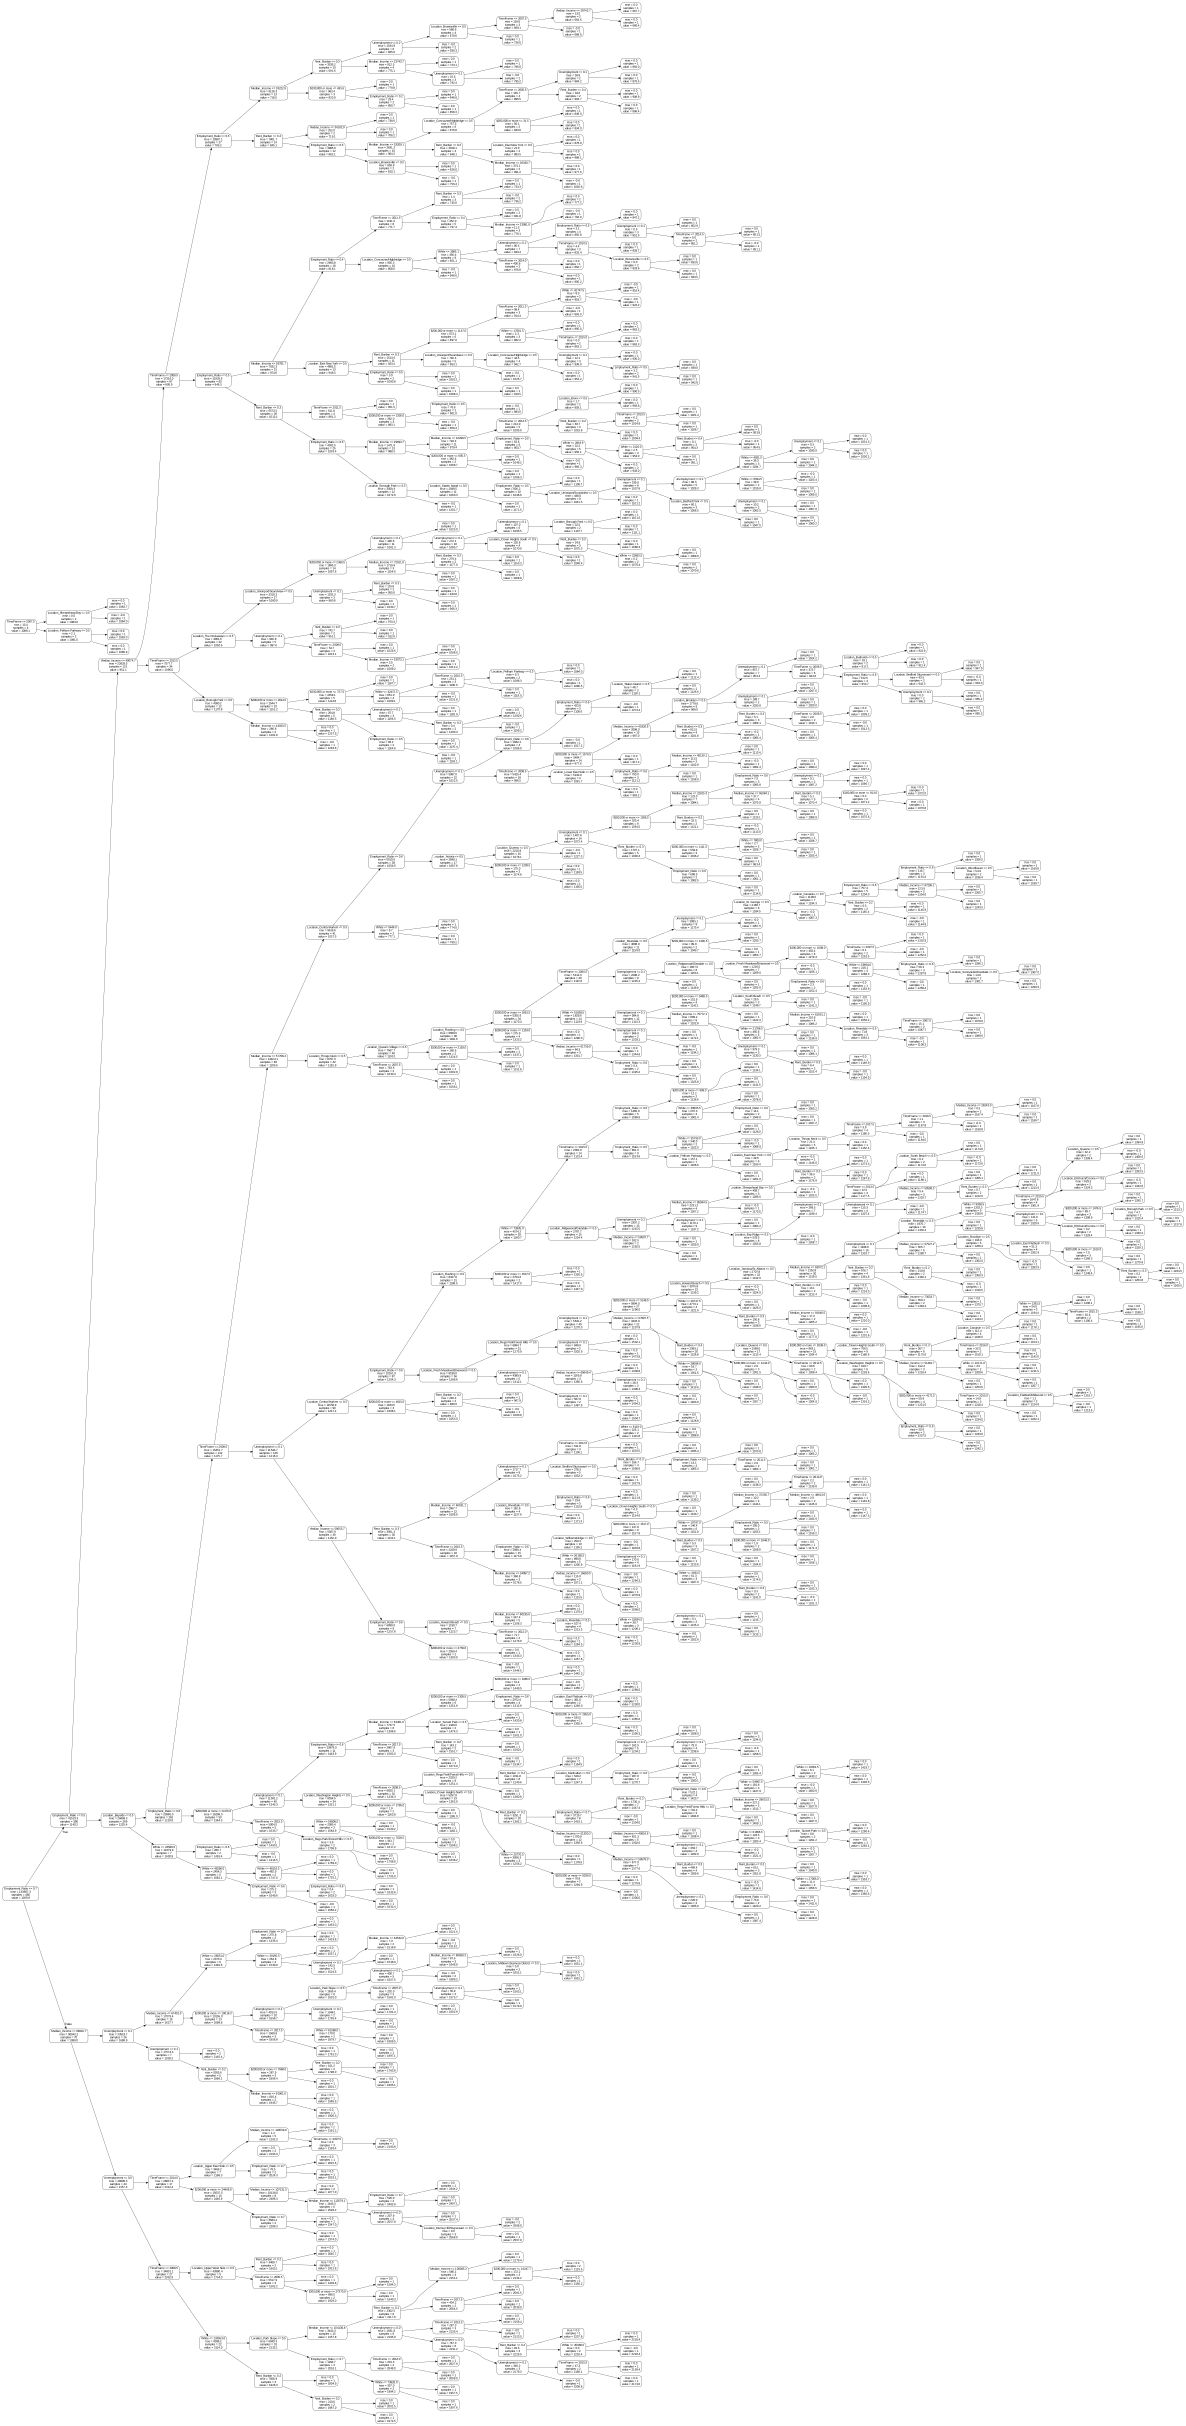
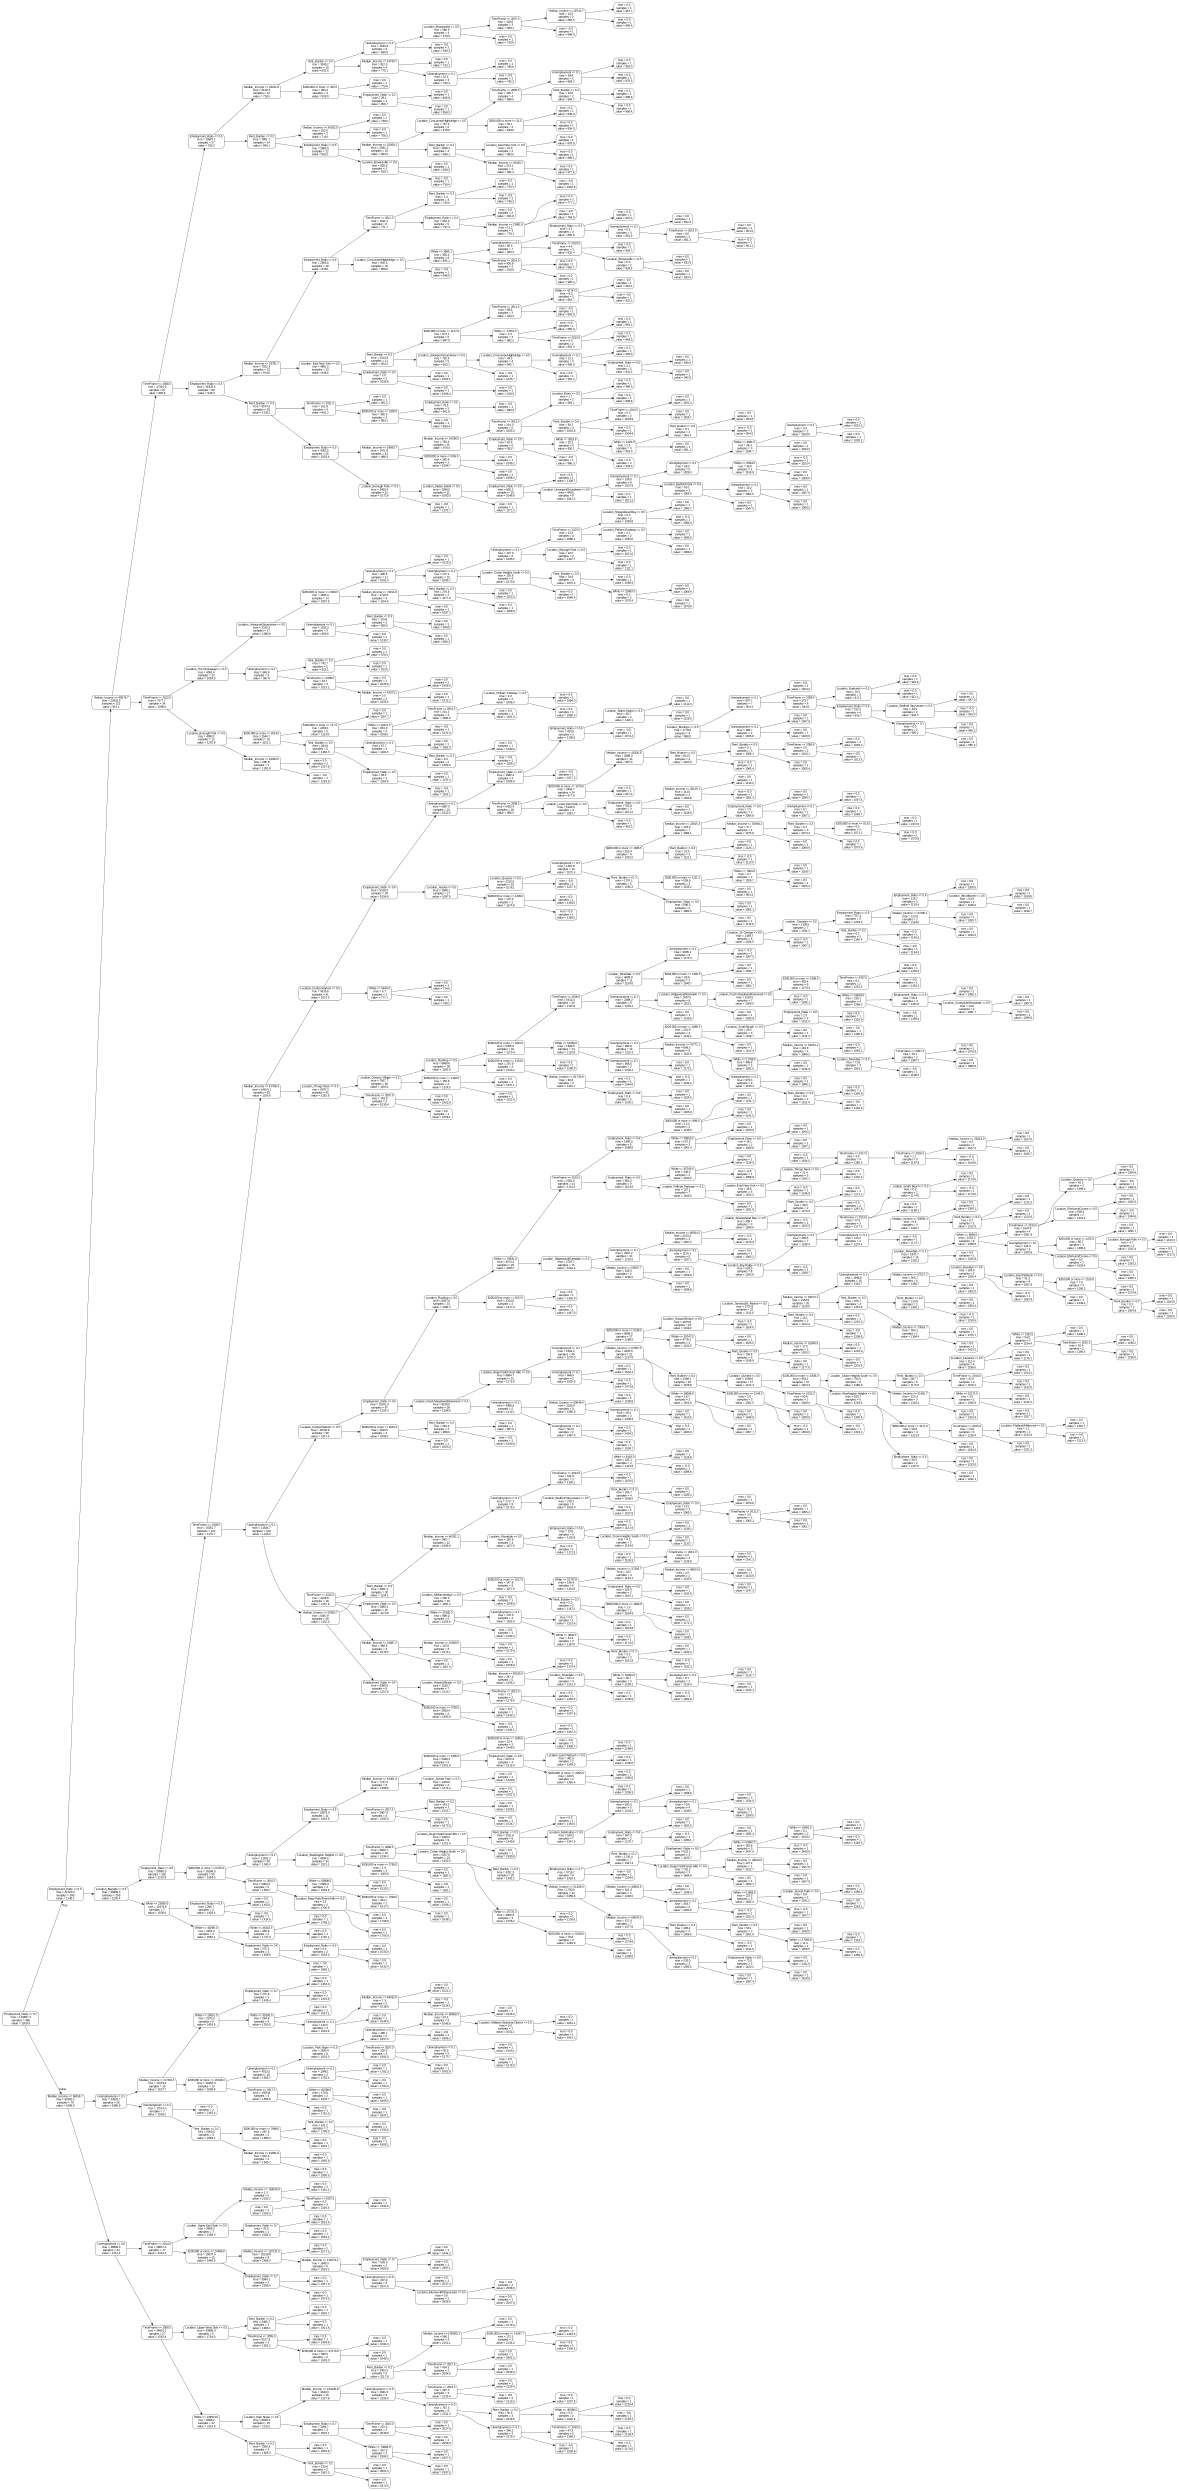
none -> (535, 545)
(890, 1133) -> (823, 1158)
(416, 1542) -> (349, 1595)
